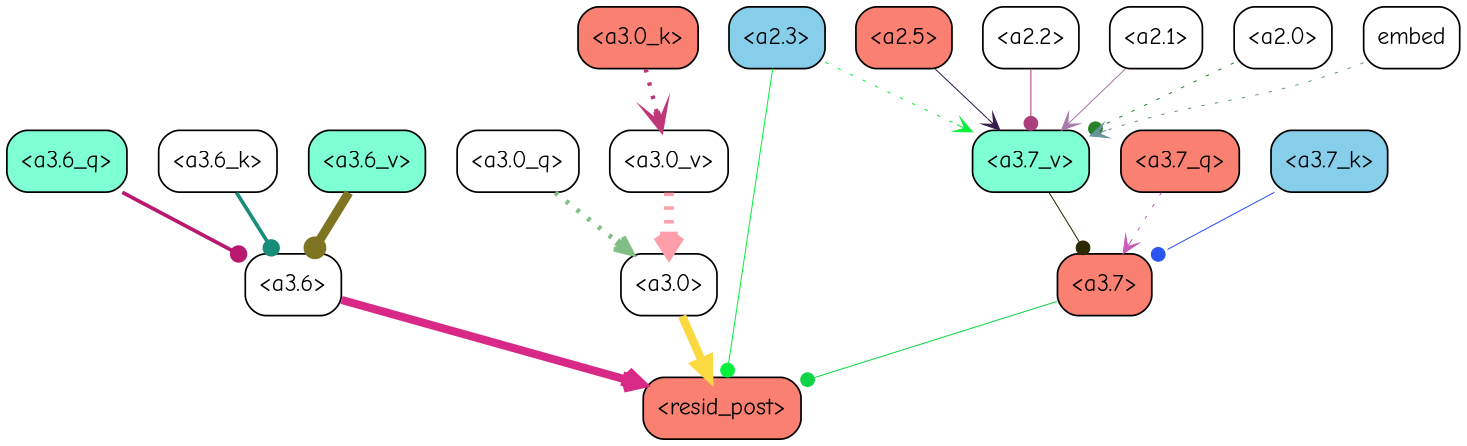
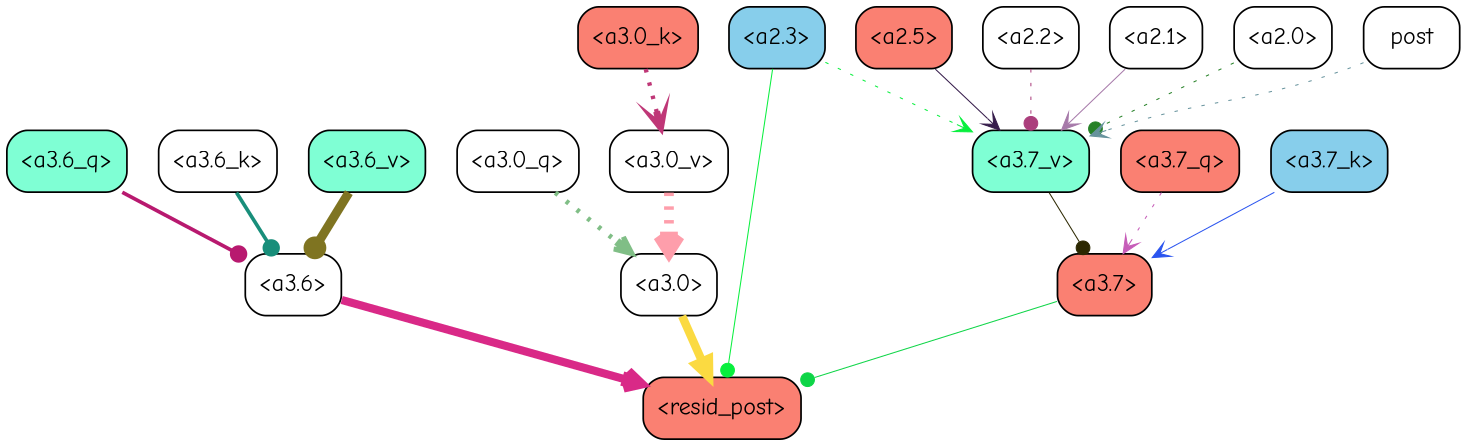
(1412, 38) -> (1412, 38)
(1031, 93) -> (1031, 93)
(1221, 221) -> (1221, 221)
